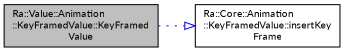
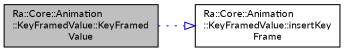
(81, 26) -> (81, 26)
